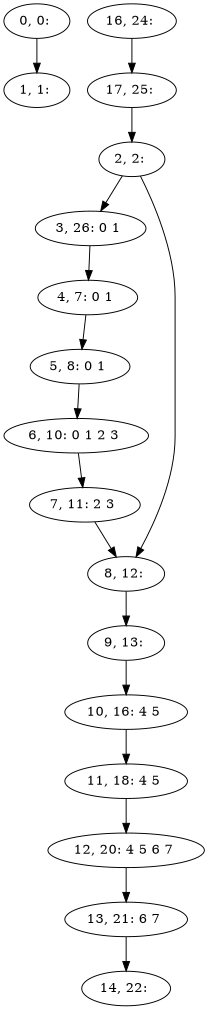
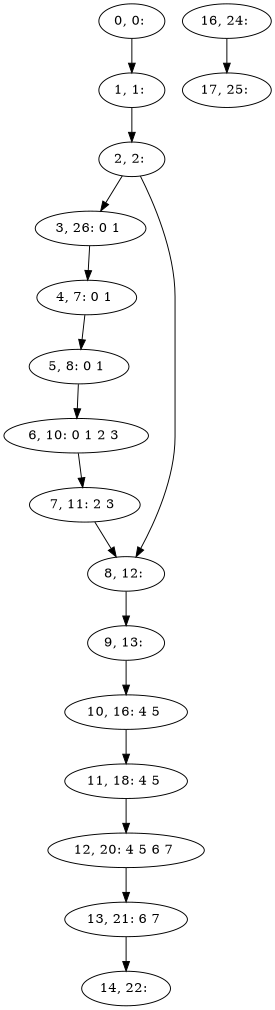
(132, 120) -> (132, 120)
